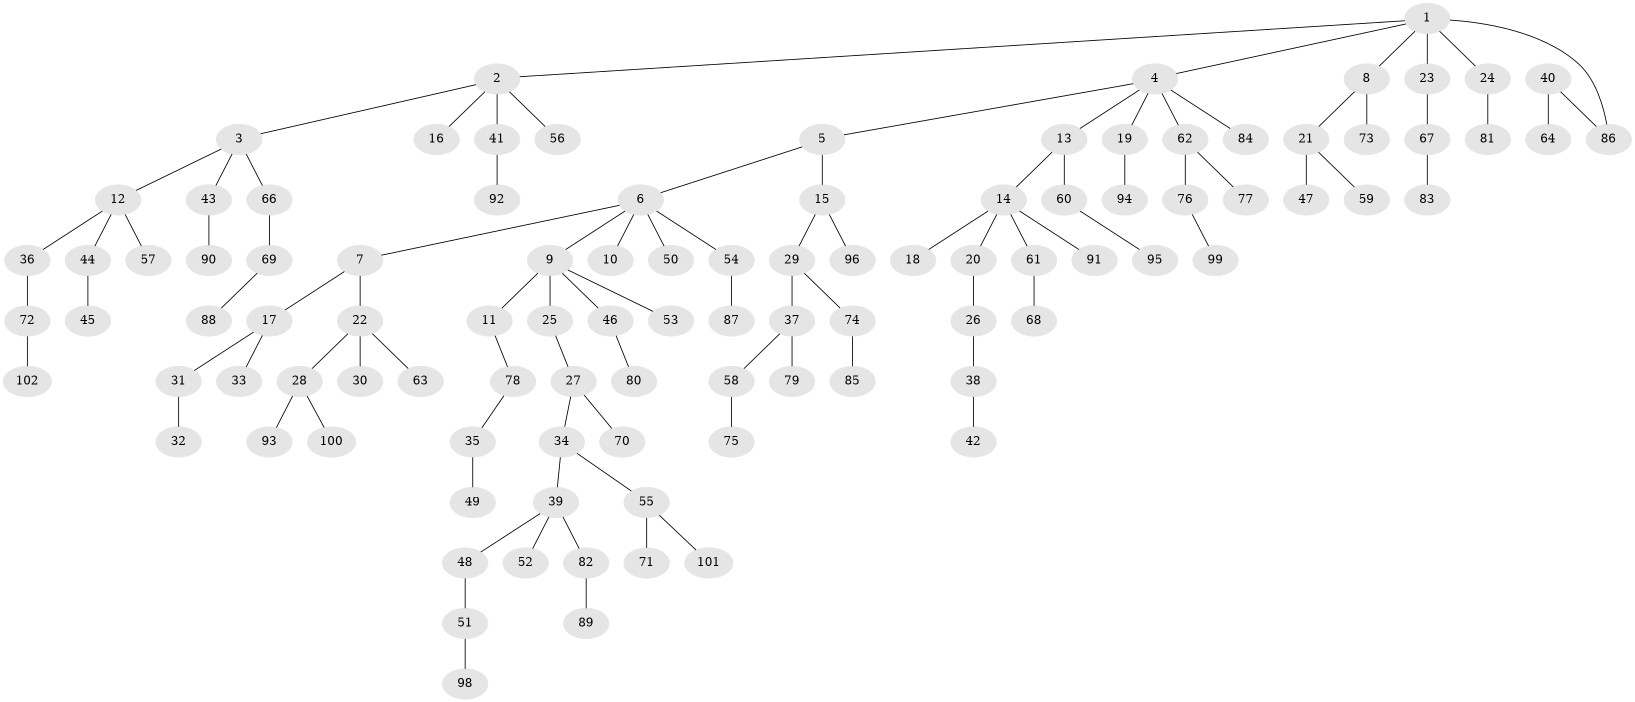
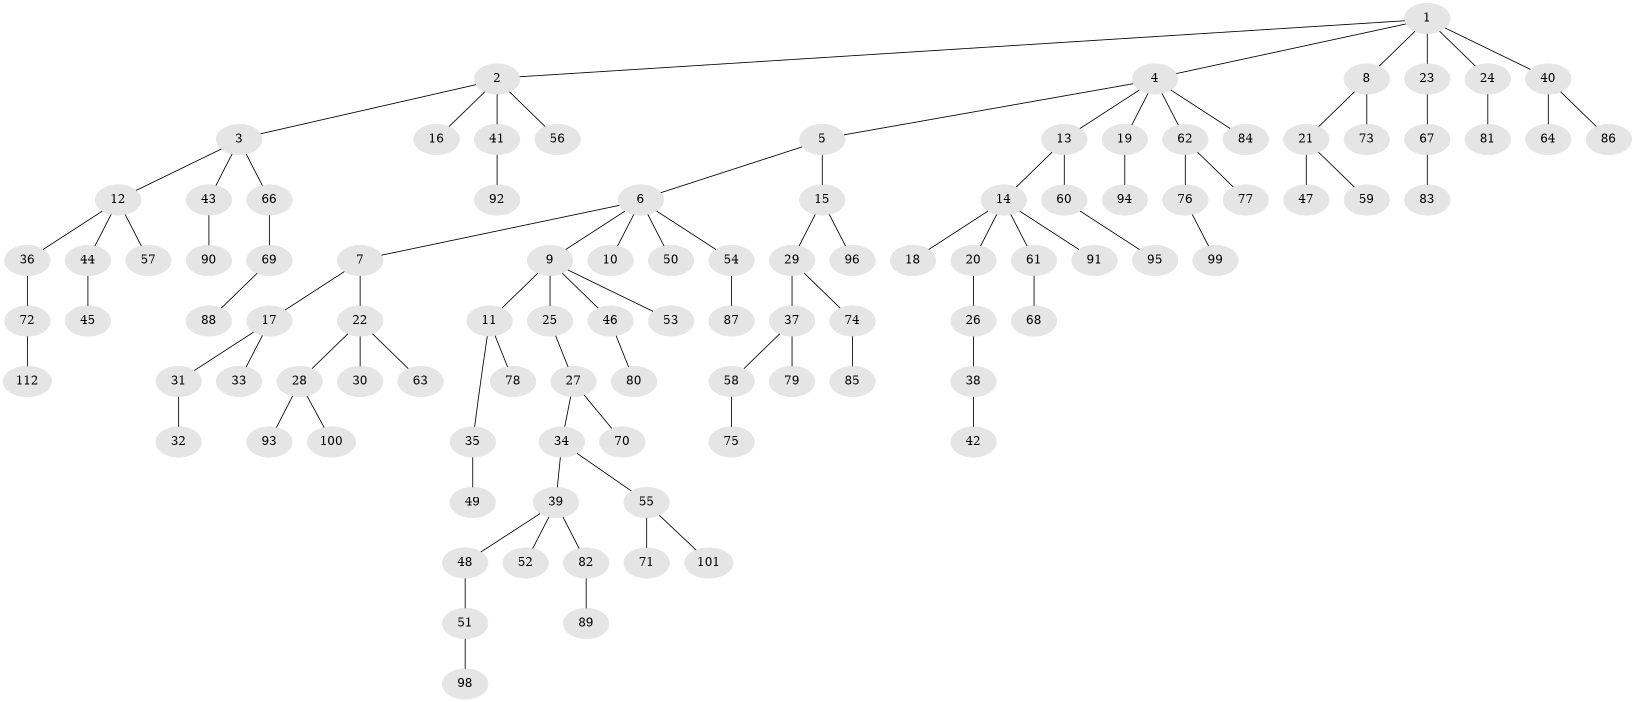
(1549, 44) -> (1488, 49)
(27, 381) -> (27, 381)
(493, 412) -> (481, 381)
